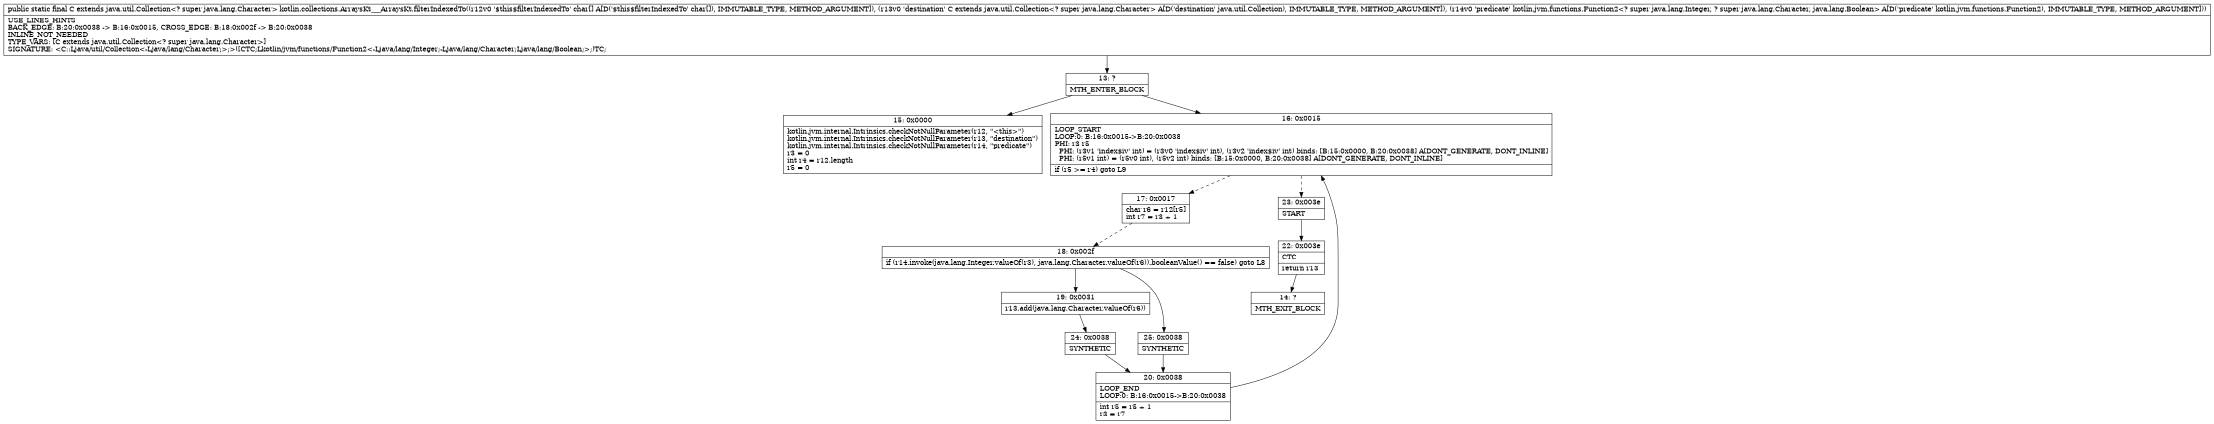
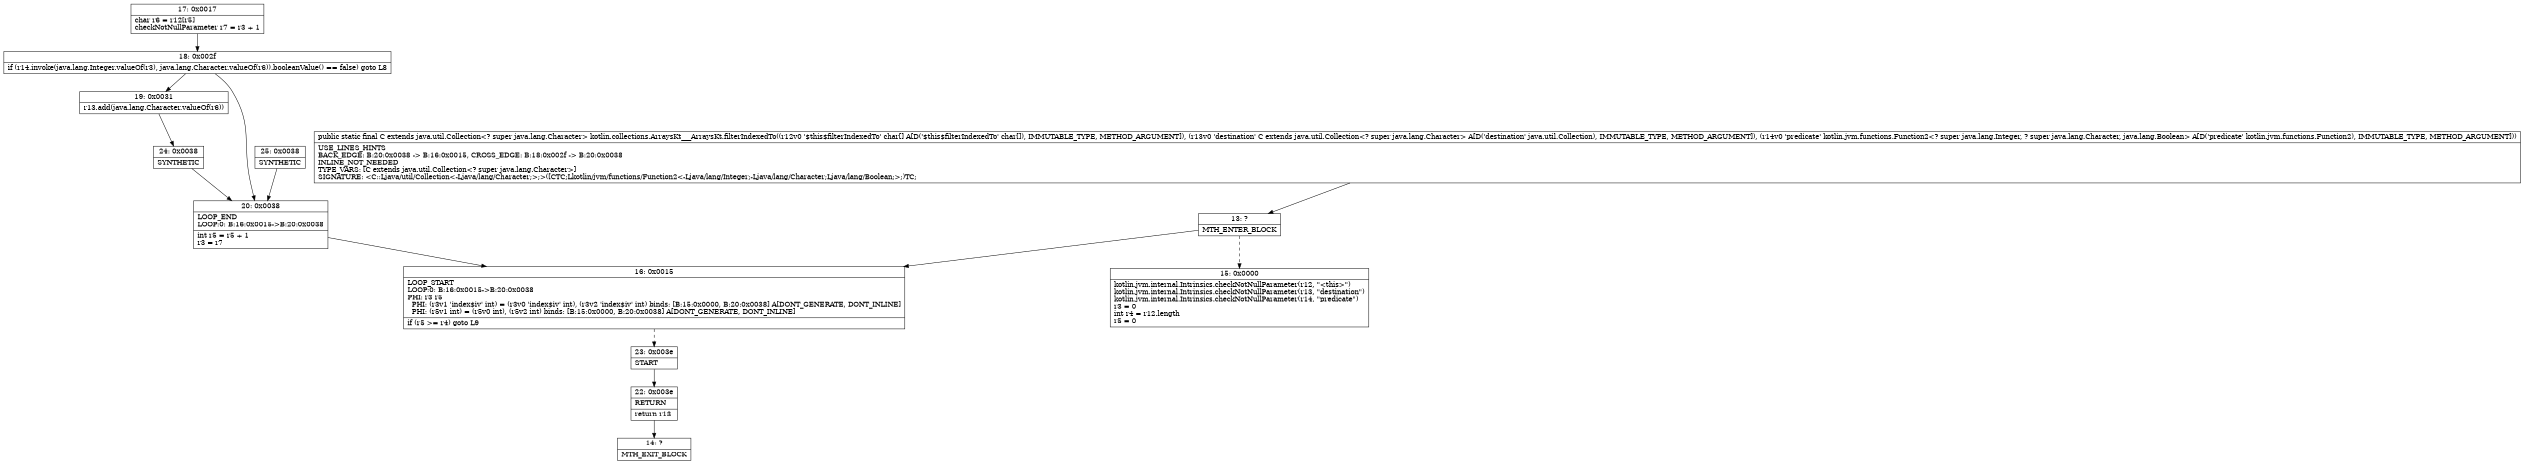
(1042, 105) -> (1240, 250)
(1212, 184) -> none
(1152, 217) -> (197, 28)
(1115, 234) -> (197, 40)
(1290, 257) -> (651, 403)
(1153, 290) -> (246, 130)
